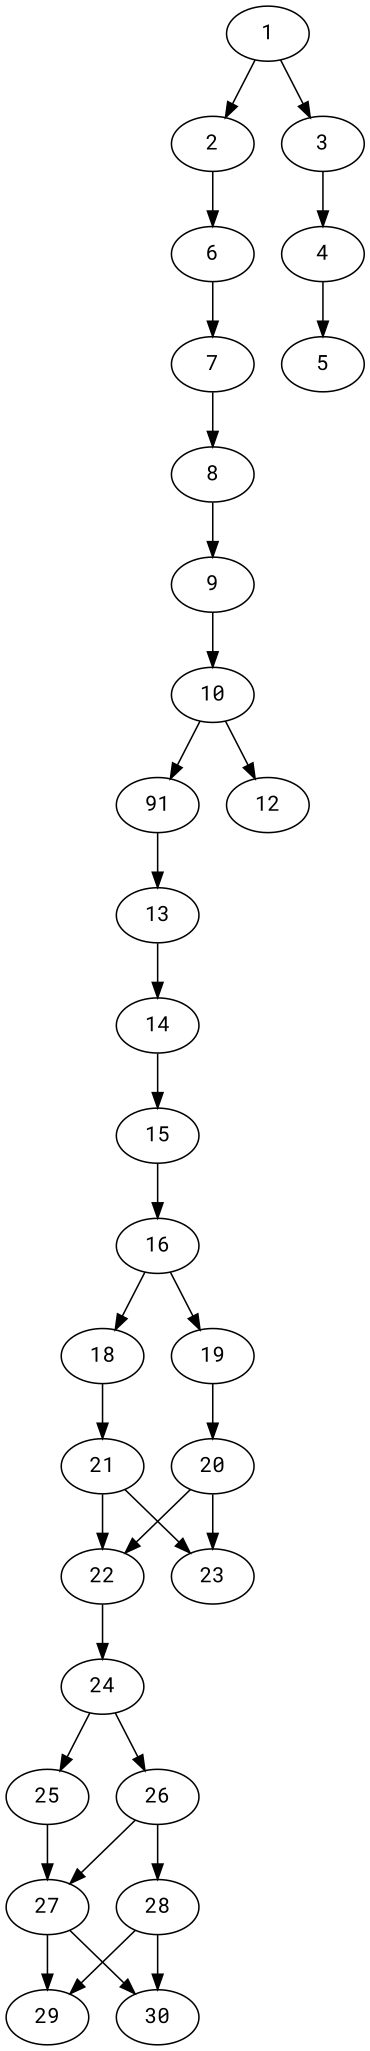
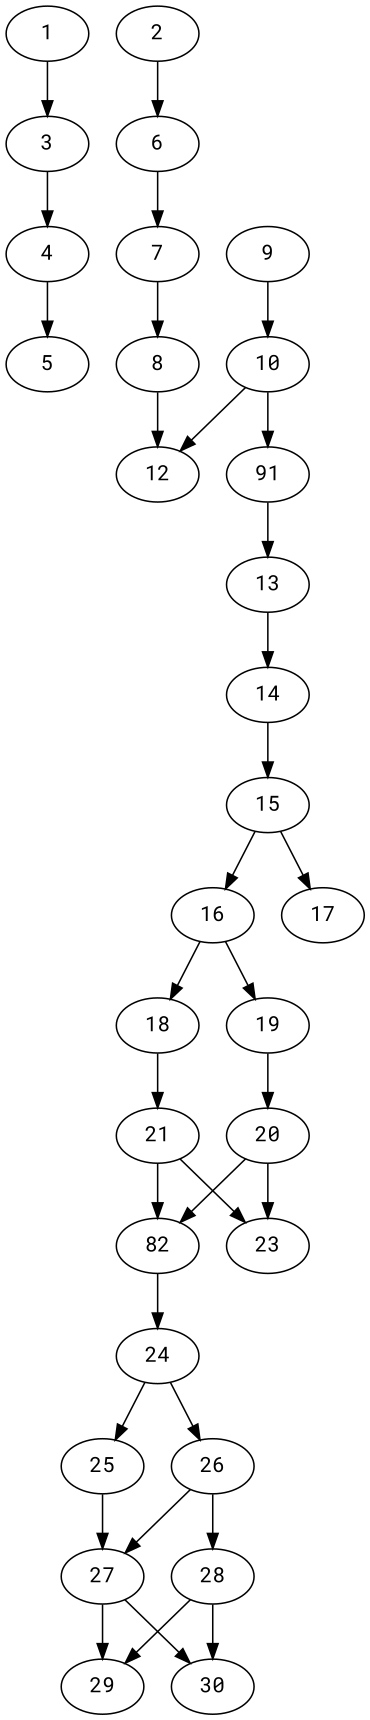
(244, 82) -> none
(213, 522) -> (158, 412)
none -> (323, 915)
(103, 1576) -> (158, 1246)
